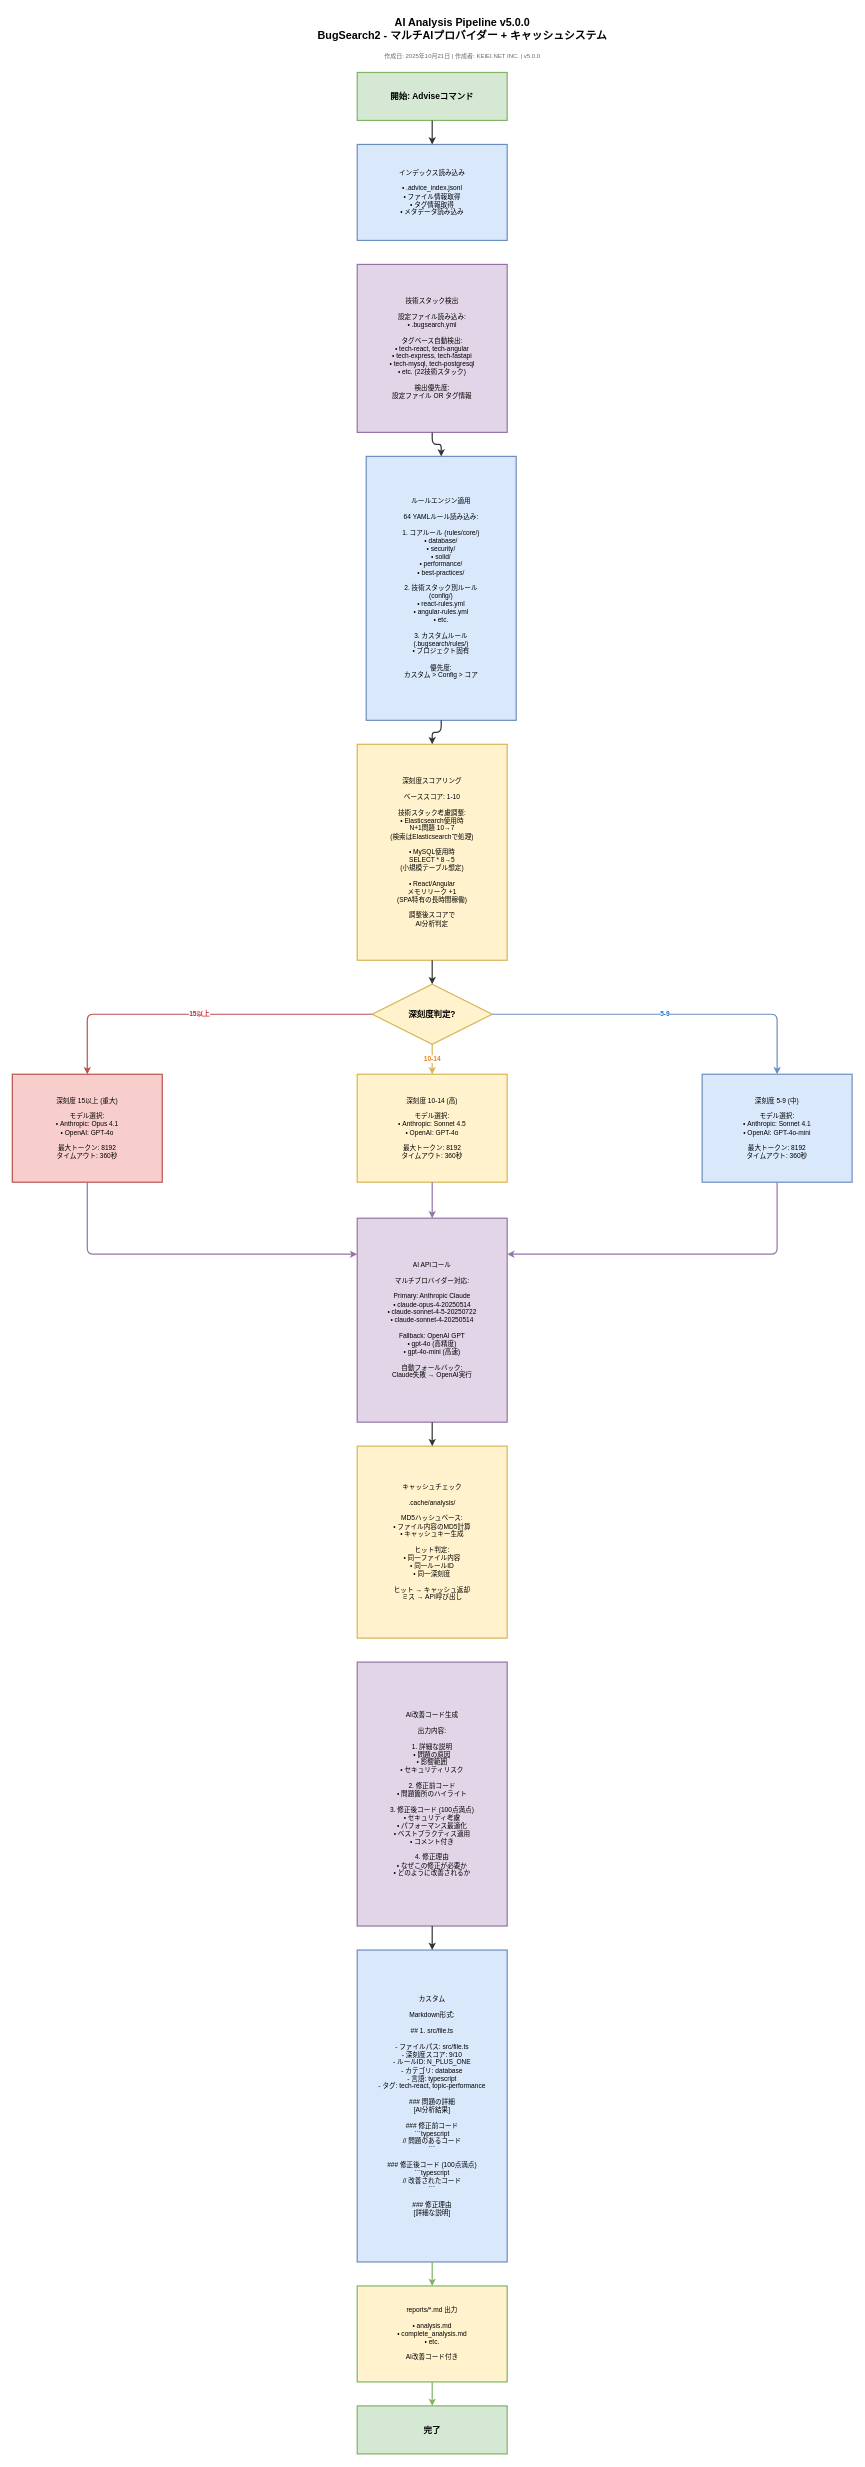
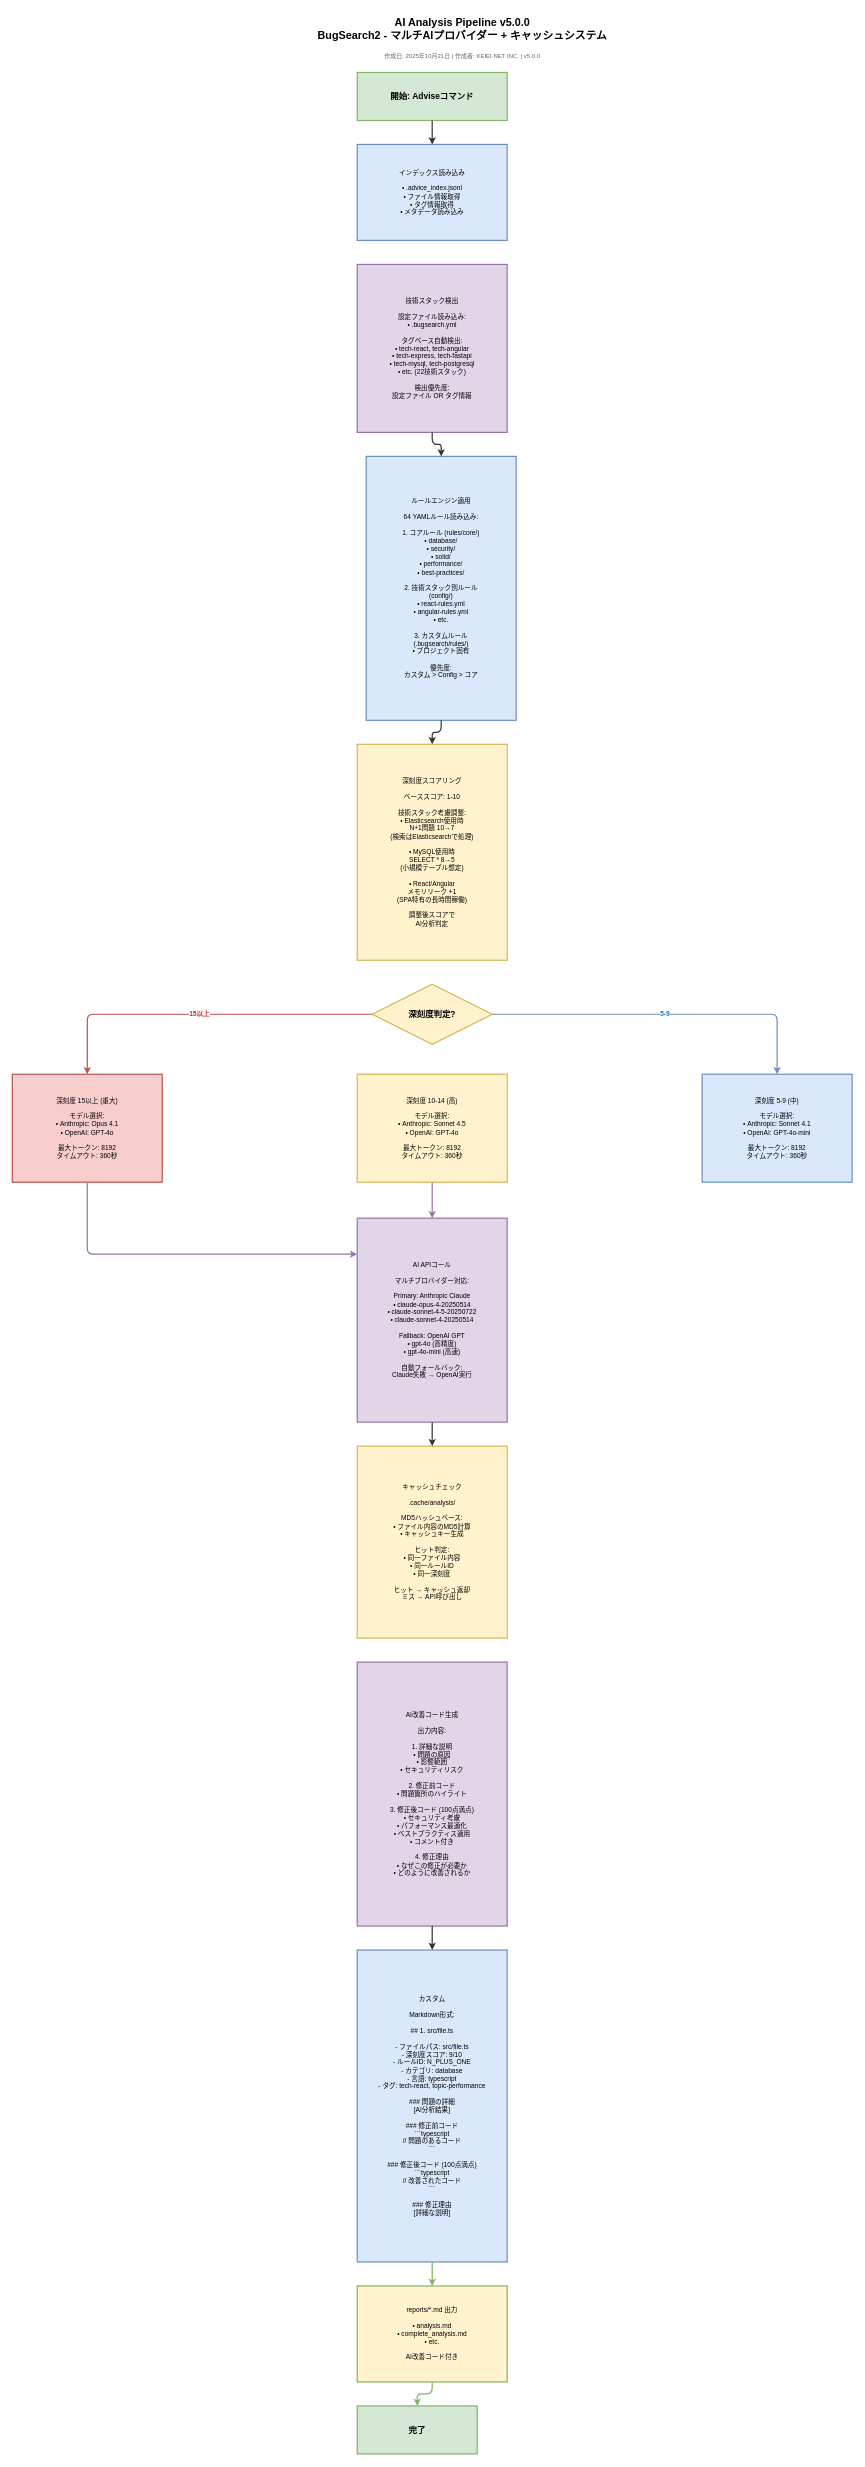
(432, 969) -> none
(432, 1056) -> none
(680, 1254) -> none
(432, 2430) -> (417, 2430)
